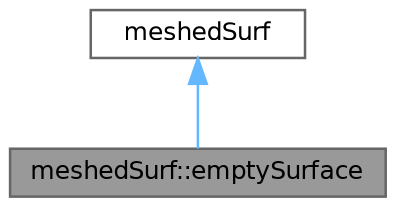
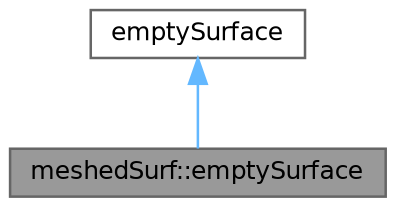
(198, 34) -> (198, 34)
